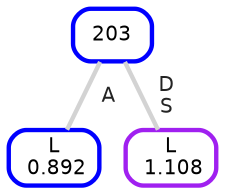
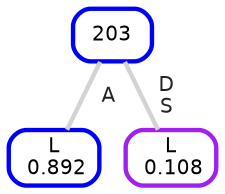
(171, 158) -> (171, 158)
